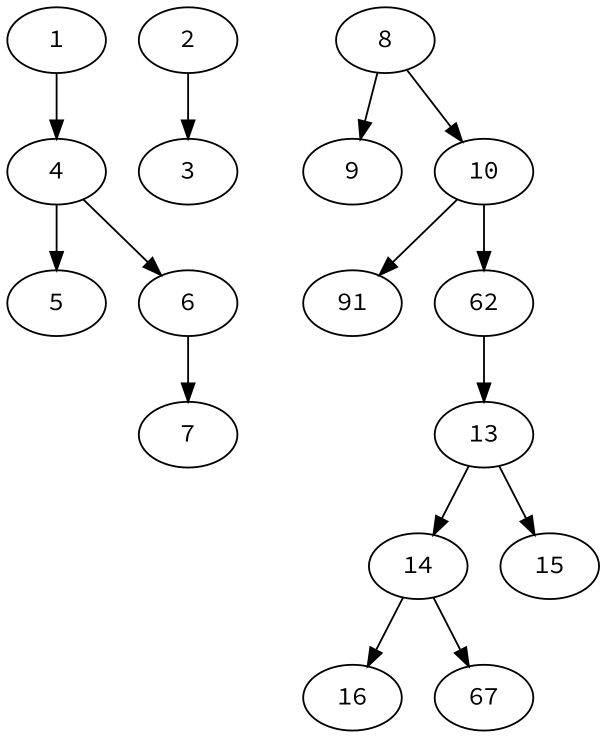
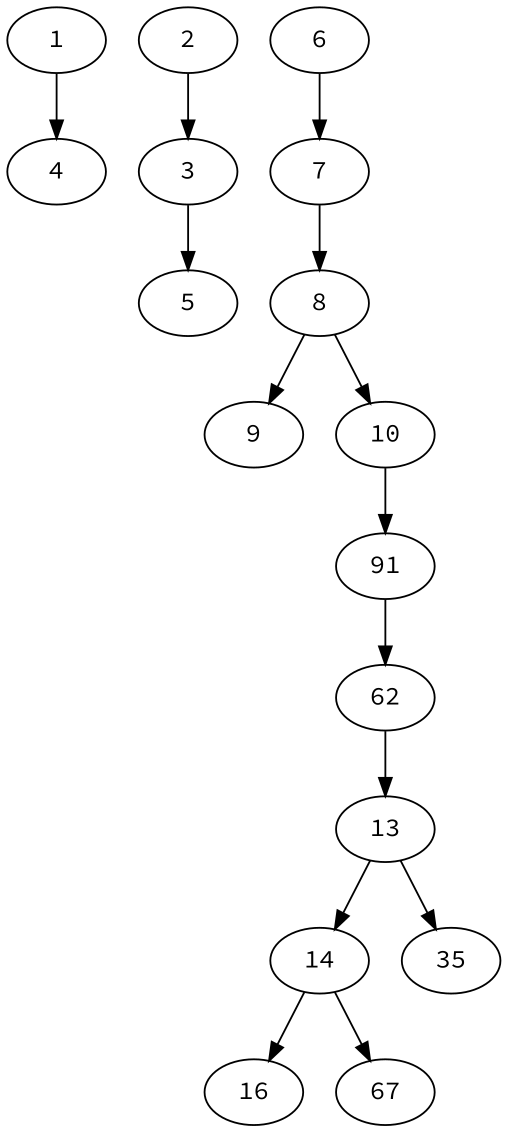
(57, 228) -> (188, 228)
none -> (320, 228)
(484, 228) -> (385, 623)
(116, 231) -> none
(550, 566) -> (451, 961)
